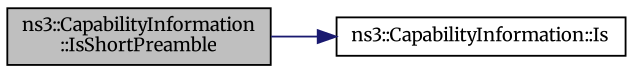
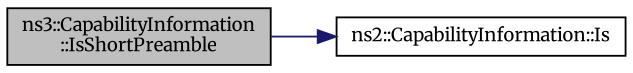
(481, 37) -> (481, 37)
